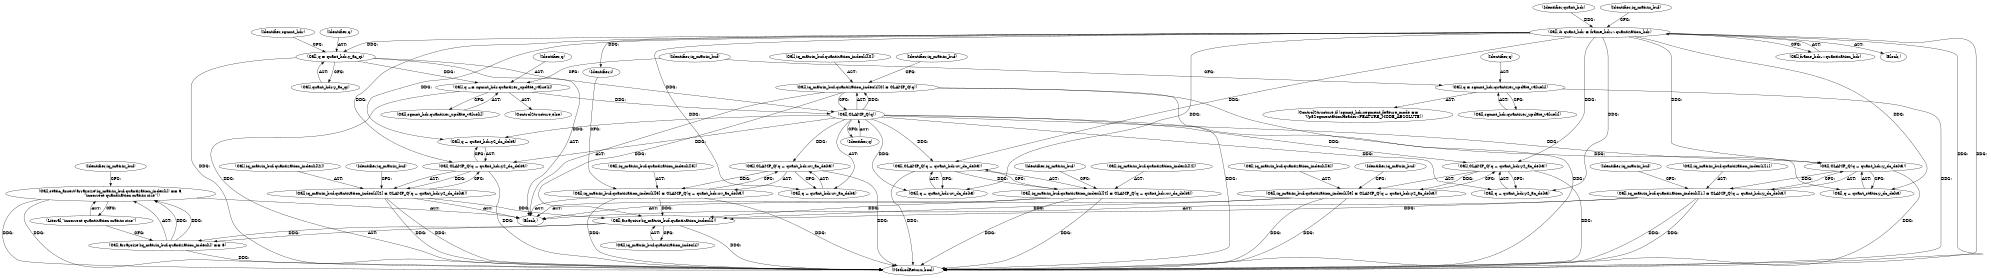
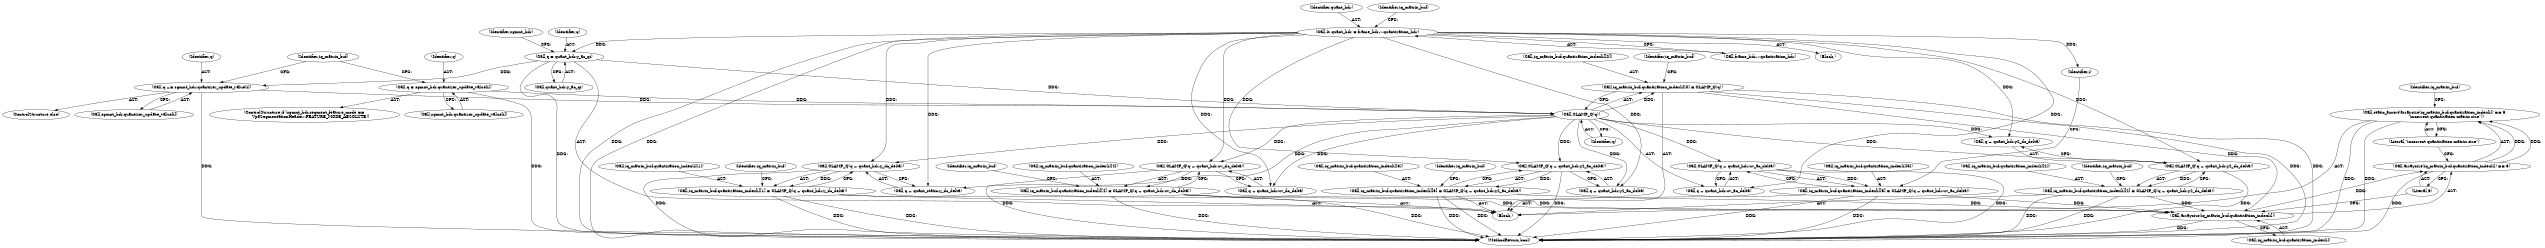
(1590, 20) -> (1357, 20)
none -> (889, 103)
none -> (2422, 191)
